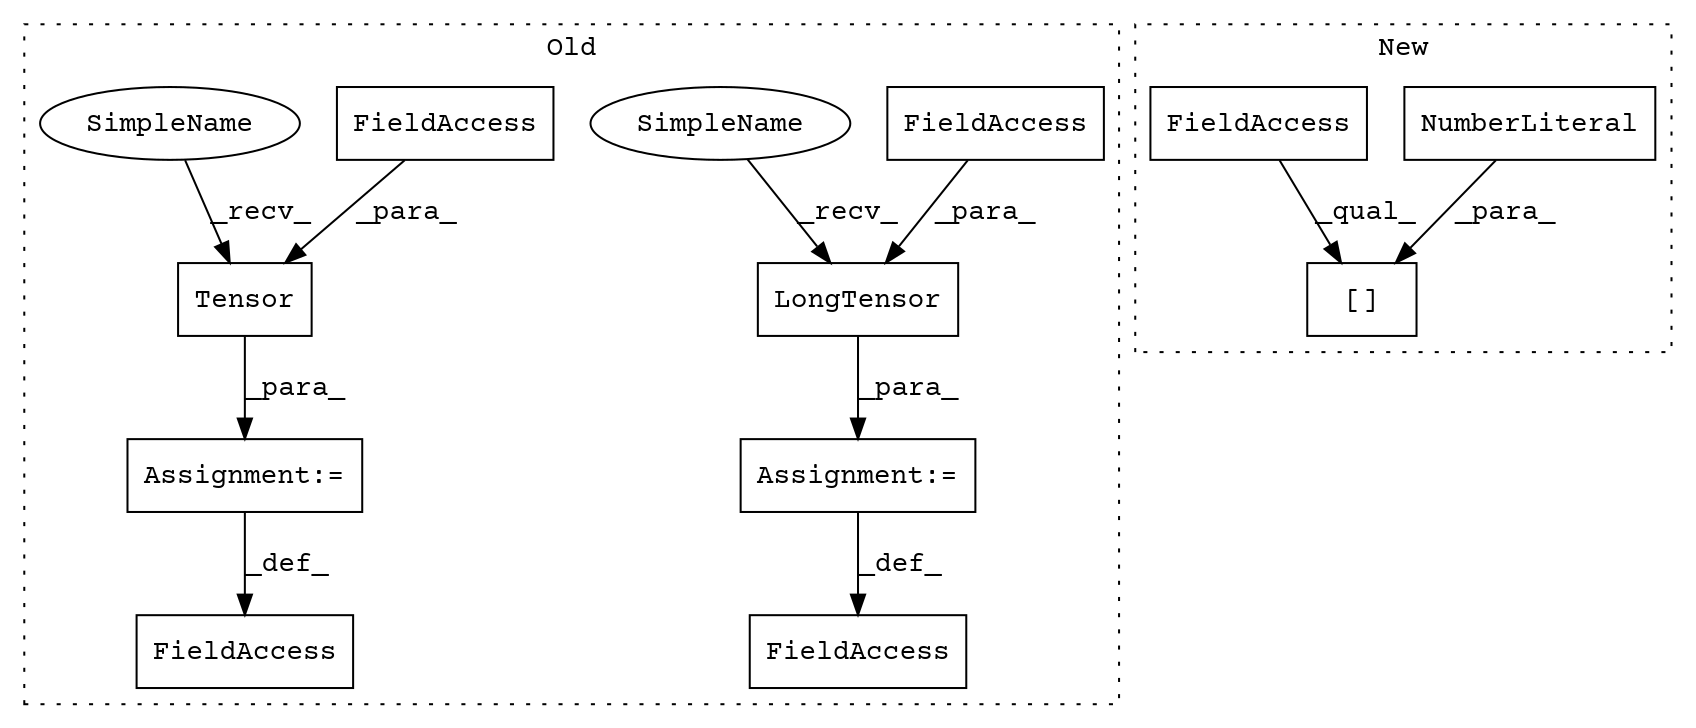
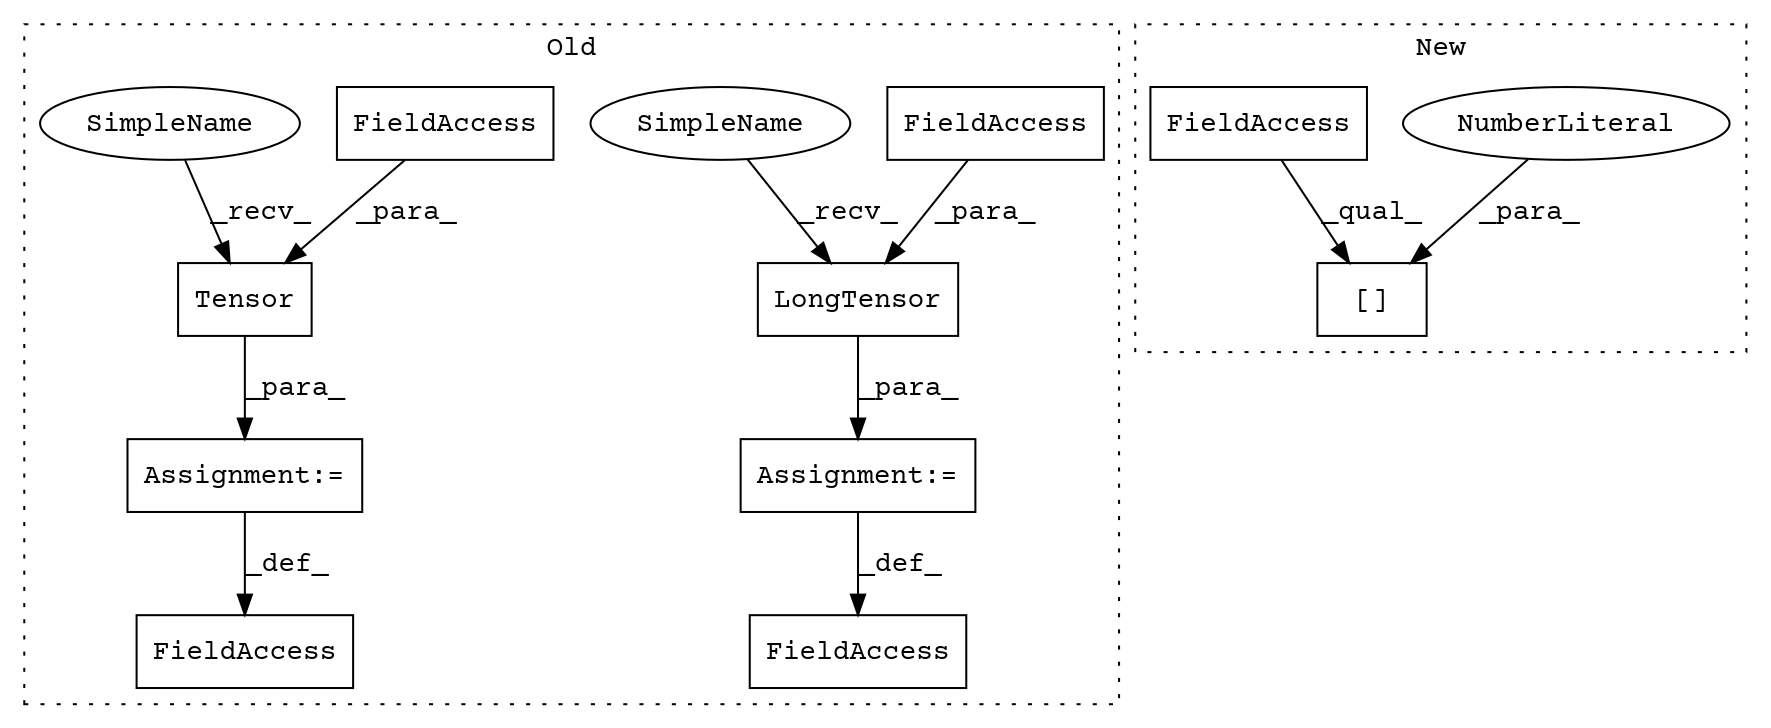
(1530, 123) -> (1566, 123)
